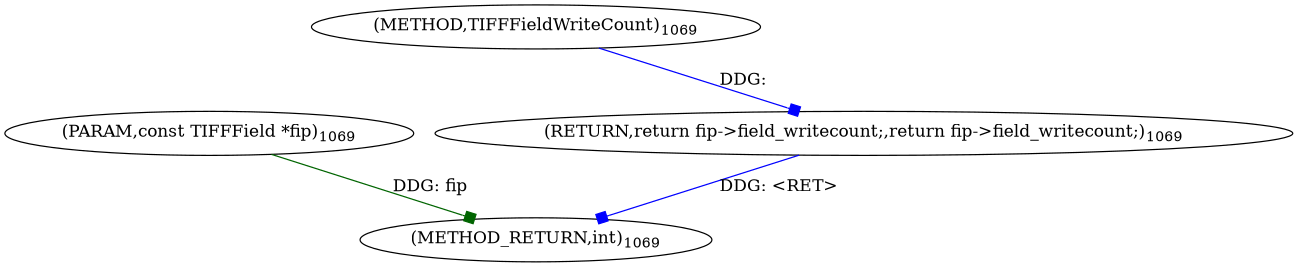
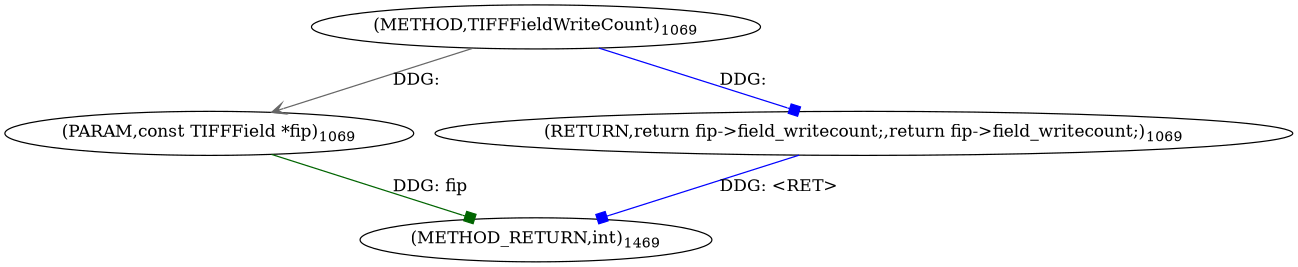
none -> (378, 78)
(642, 238) -> (642, 238)
